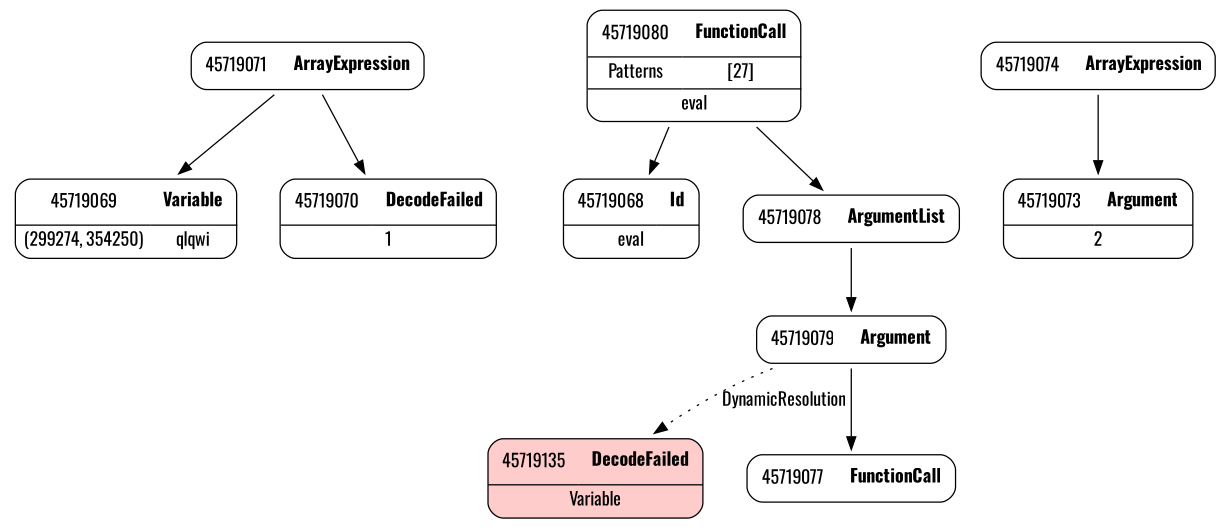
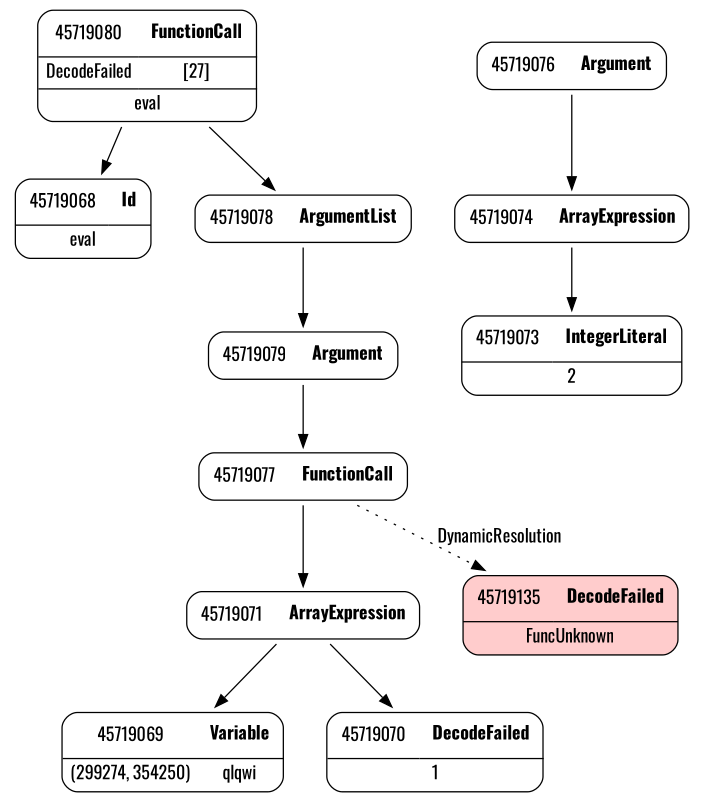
none -> (572, 66)
(636, 72) -> (89, 72)
(1143, 201) -> (617, 338)
(717, 394) -> (415, 535)
(595, 500) -> (571, 637)
none -> (303, 539)
